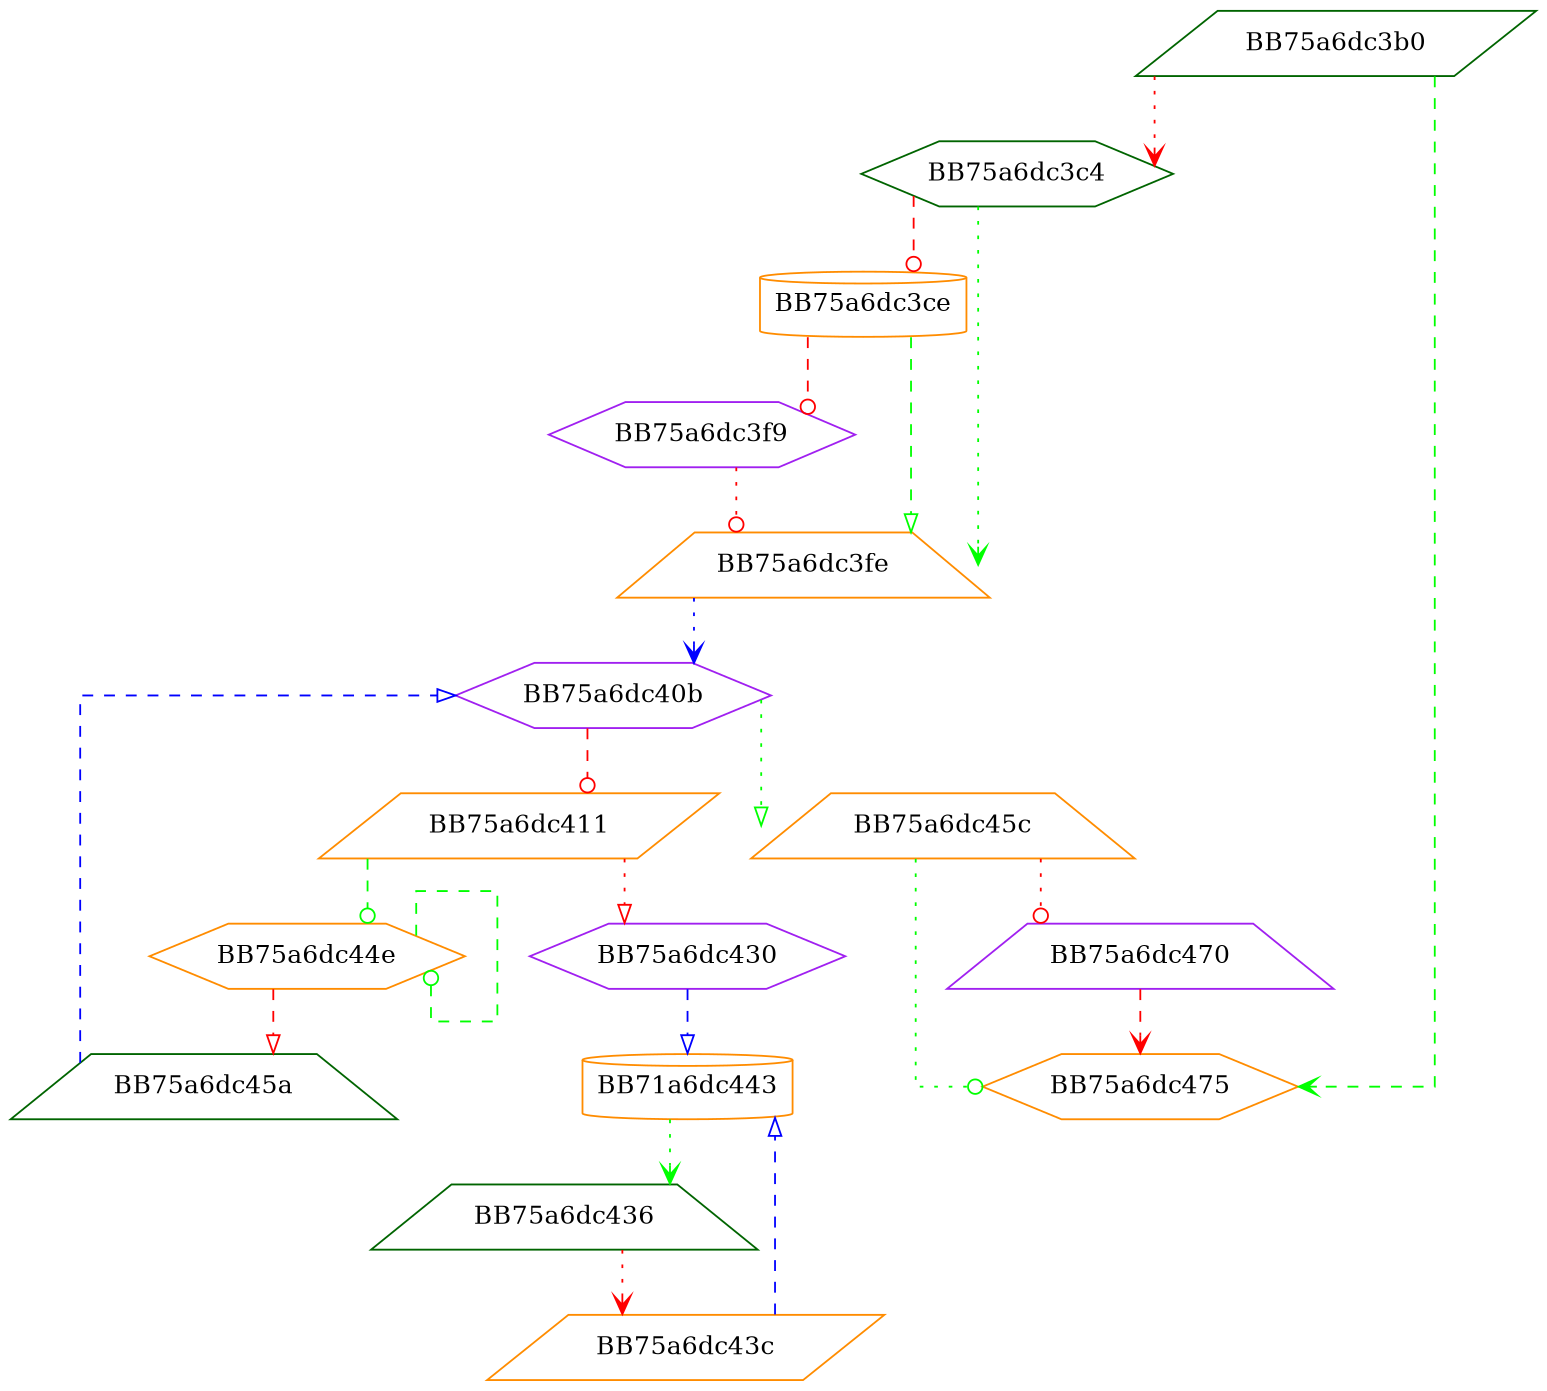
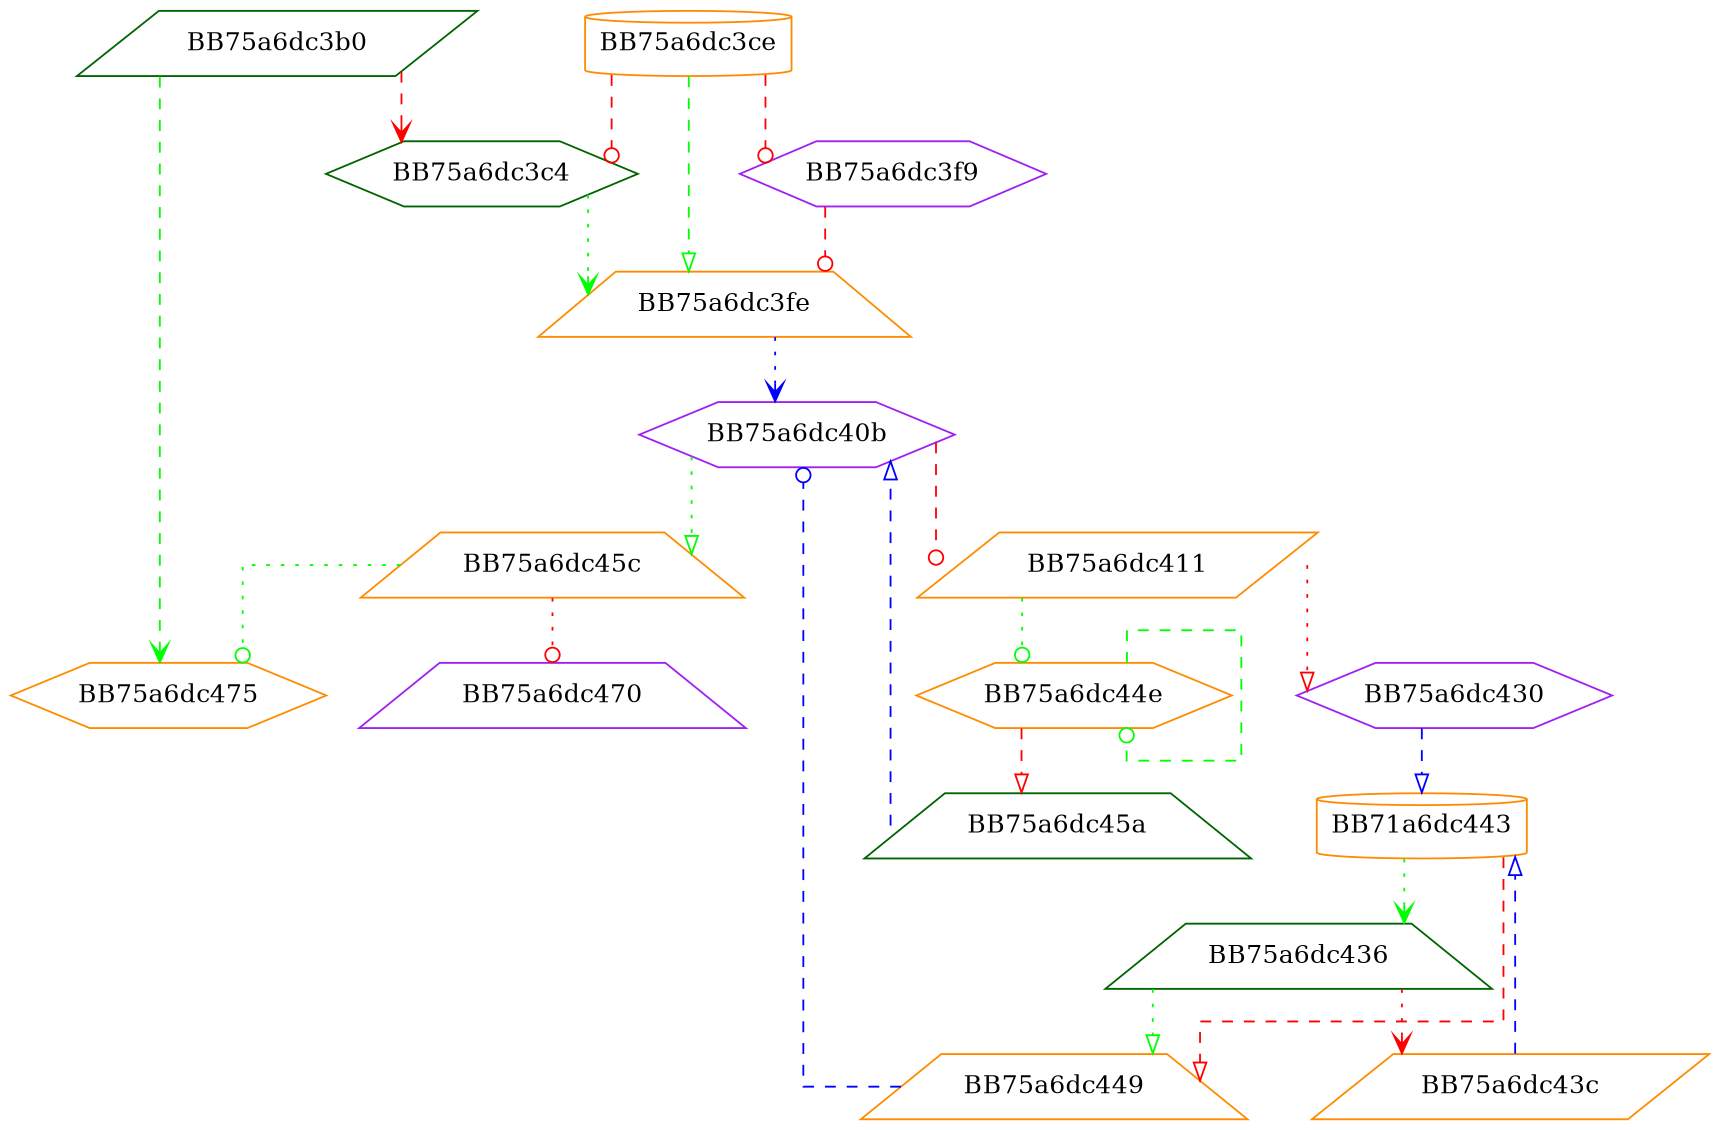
(1155, 112) -> (401, 98)
(914, 226) -> (612, 112)
(736, 492) -> (825, 232)
(368, 884) -> (1022, 623)
(1140, 1012) -> none
none -> (1054, 1087)
